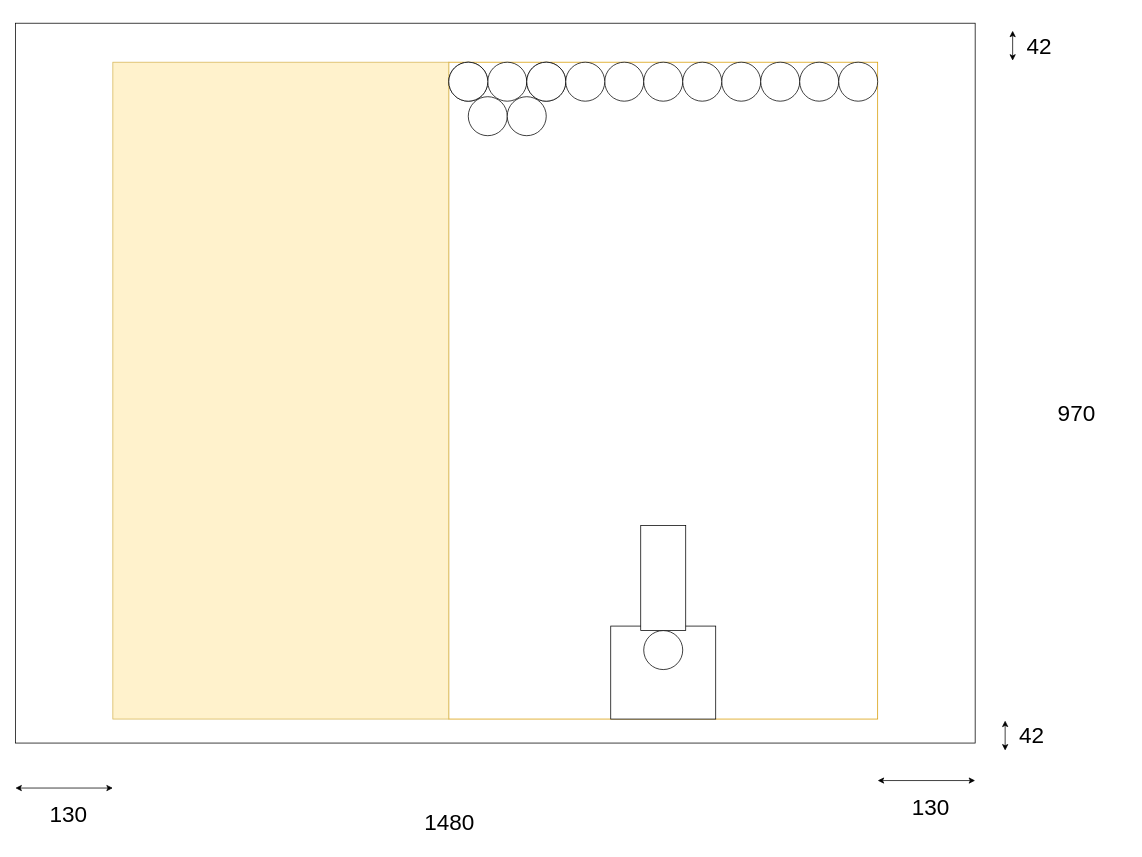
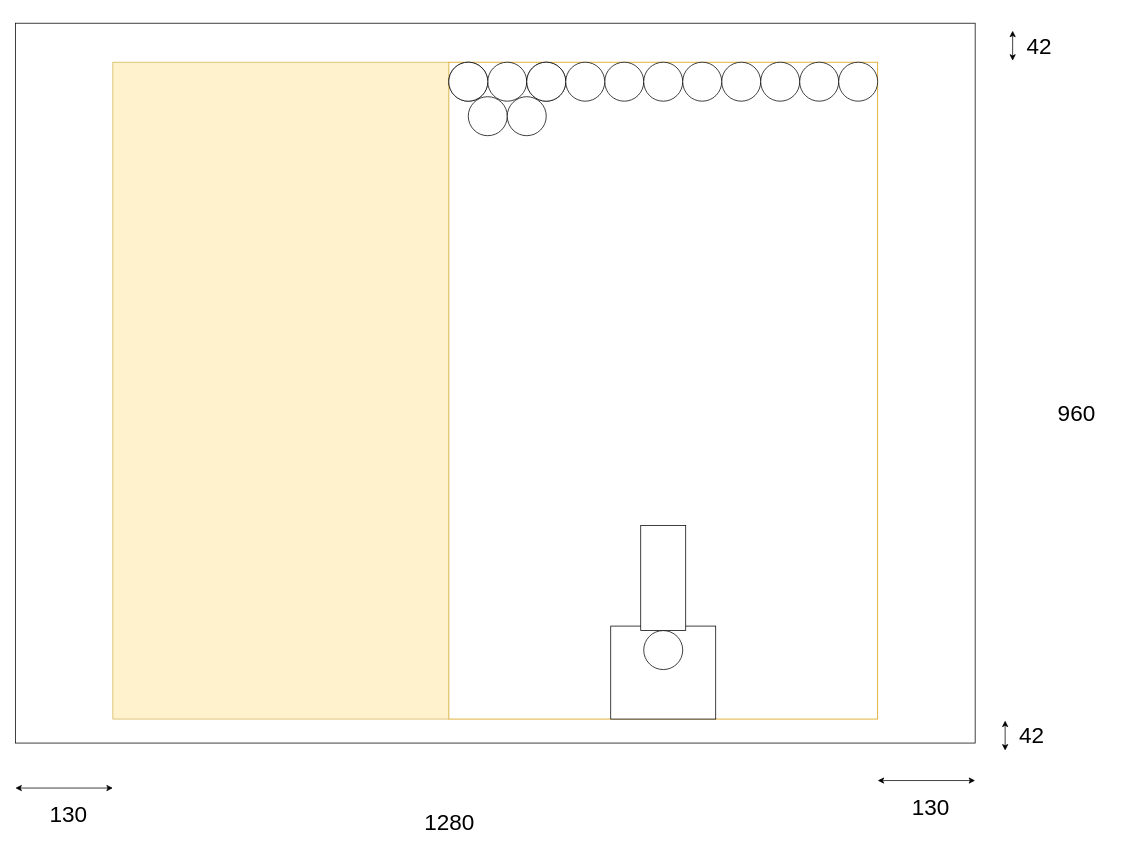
(1077, 413) -> (1077, 413)
(450, 822) -> (450, 822)
